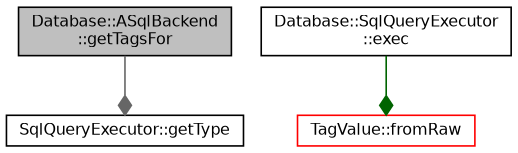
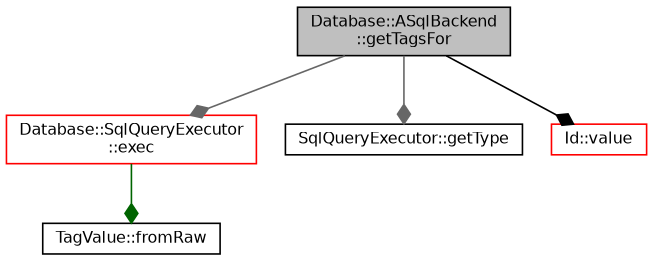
(386, 31) -> (131, 139)
none -> (277, 82)
(386, 131) -> (131, 239)
none -> (599, 139)
